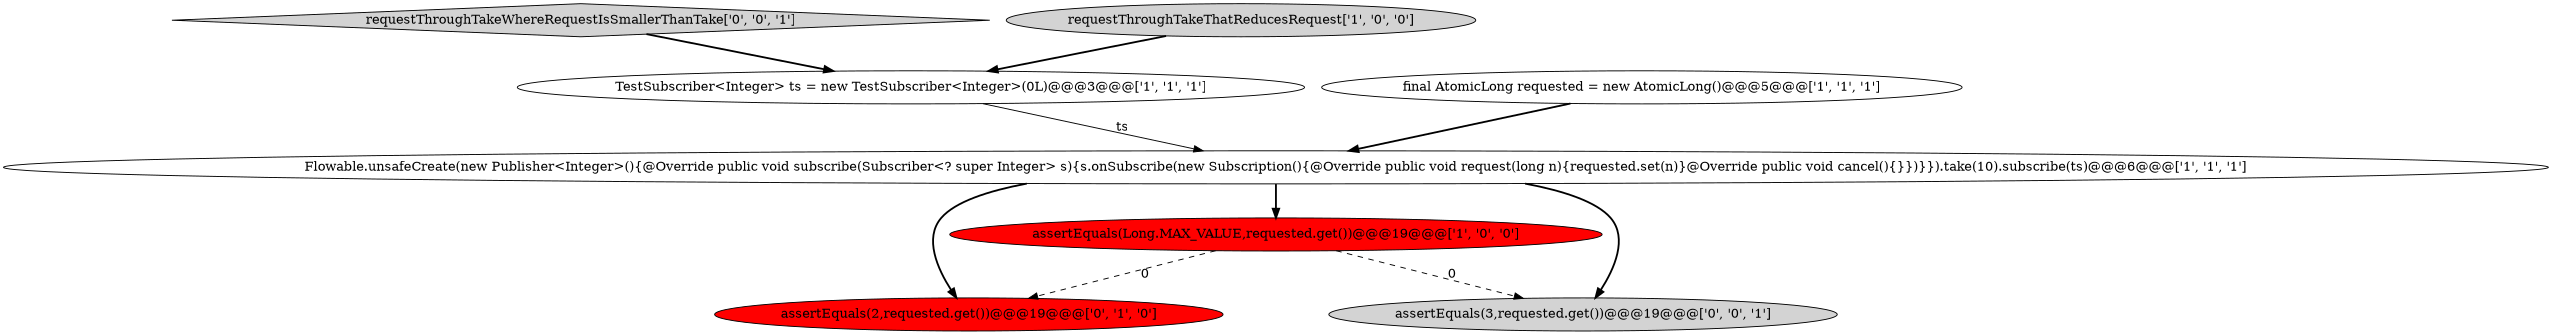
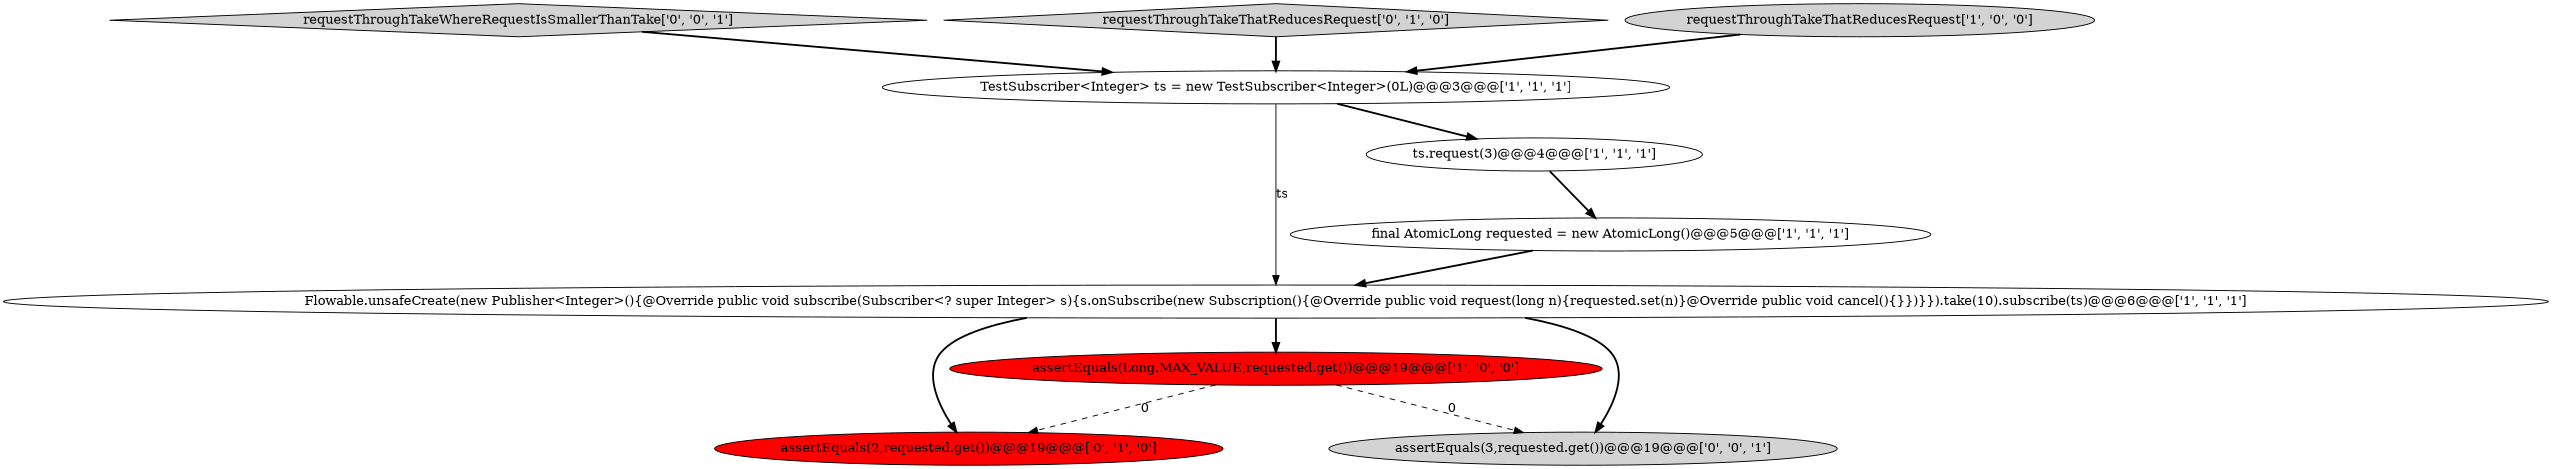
none -> (1276, 20)
none -> (1534, 154)
